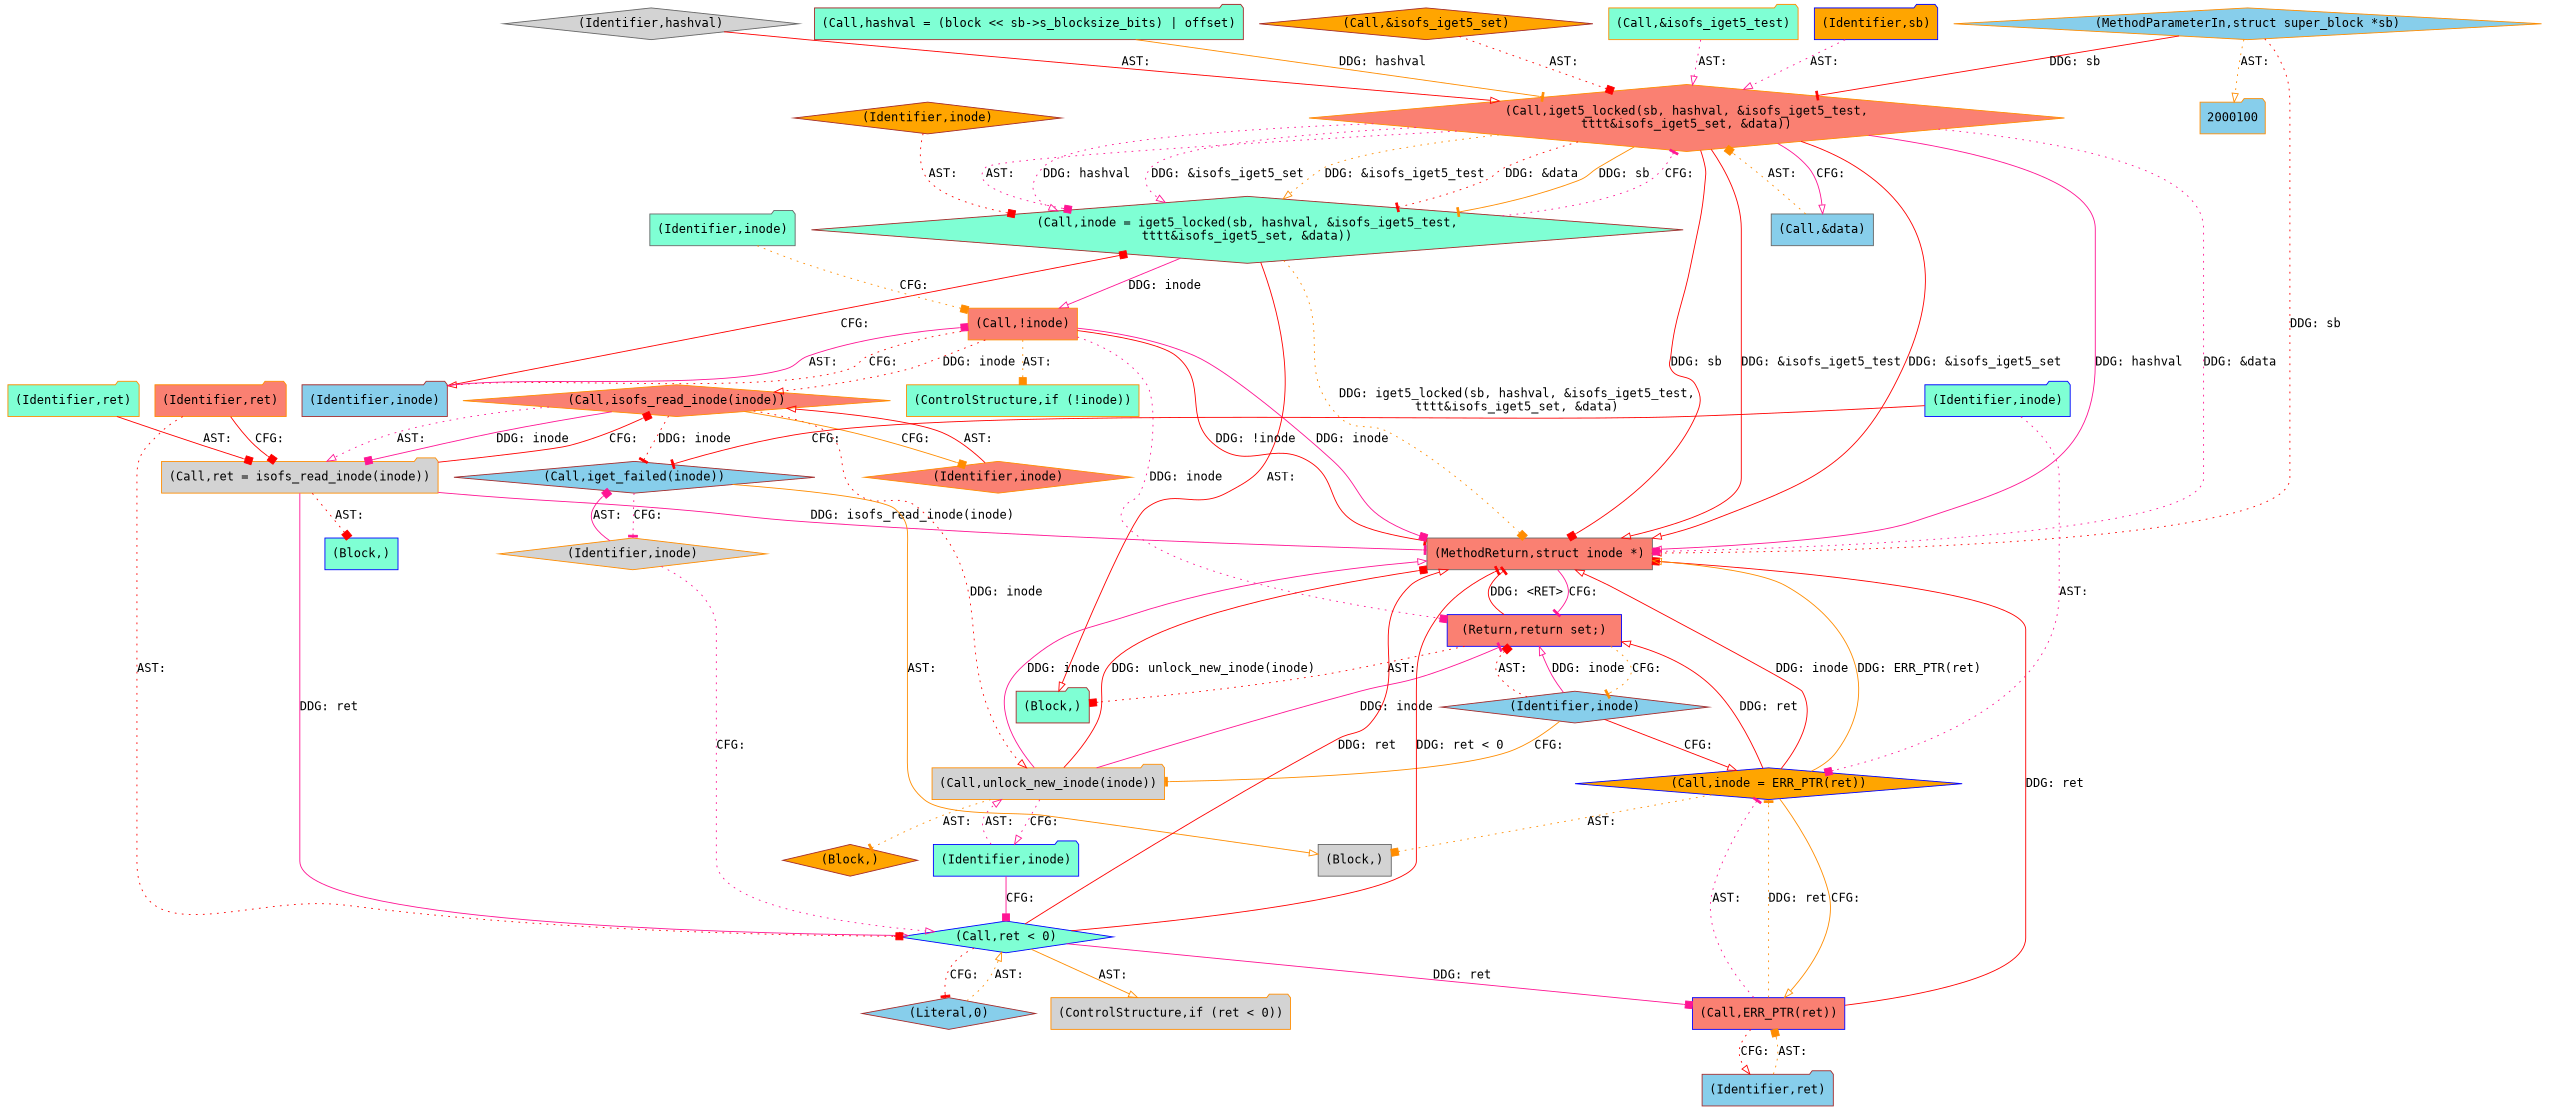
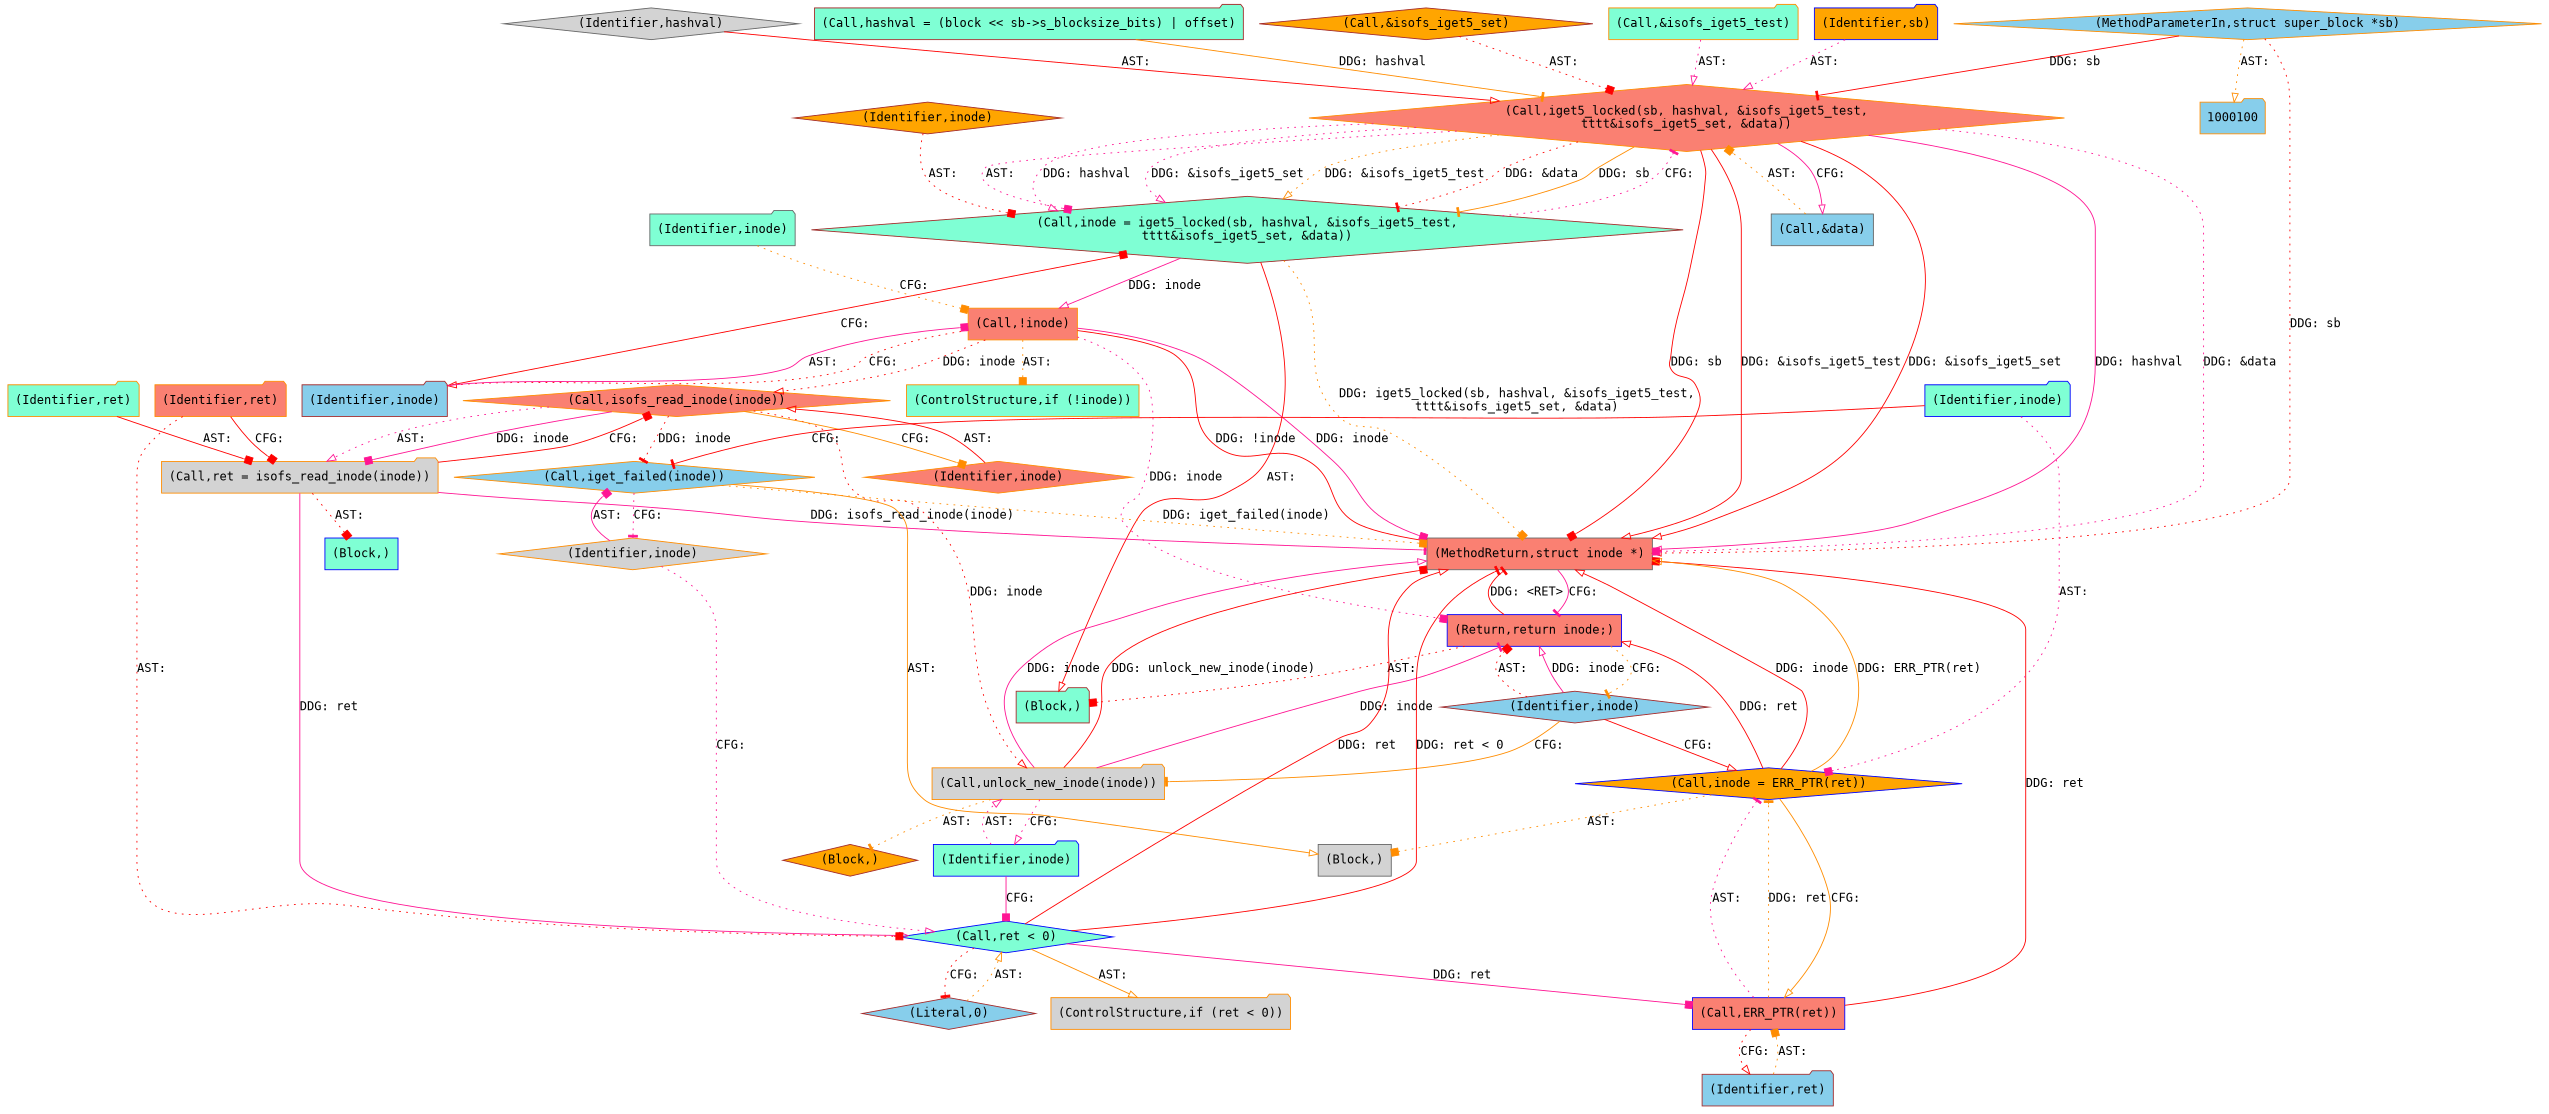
(2233, 118) -> (2233, 118)
(634, 477) -> (634, 477)
none -> (1070, 514)
(1534, 630) -> (1534, 630)
